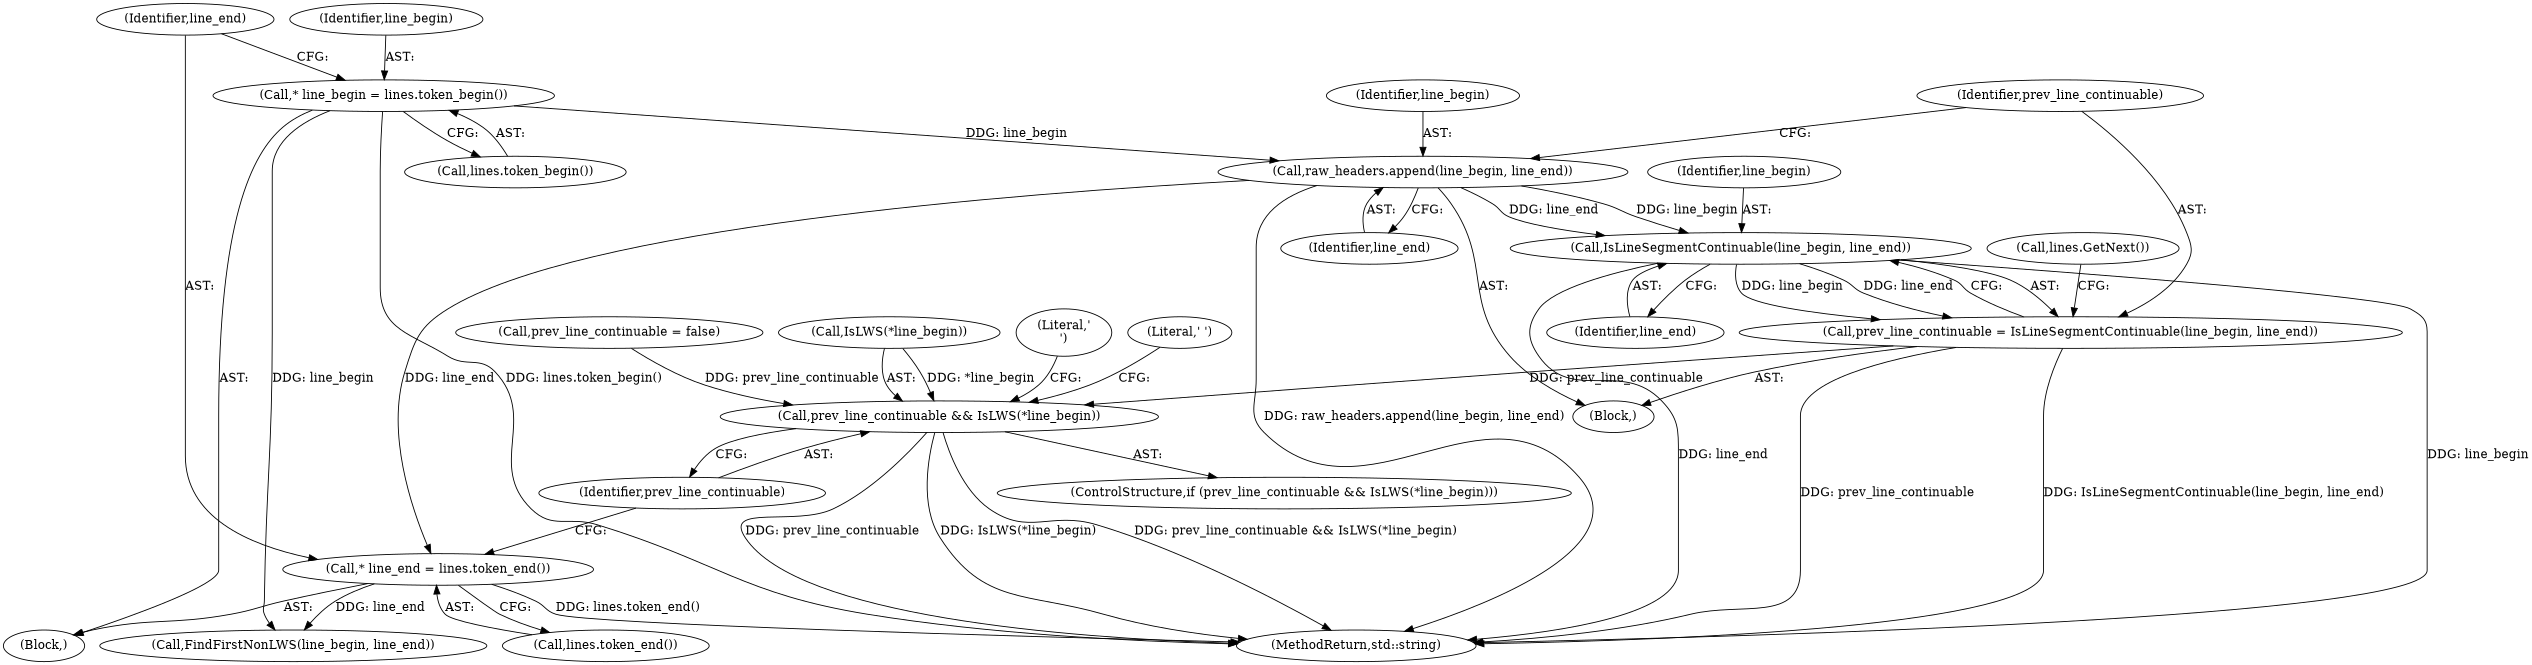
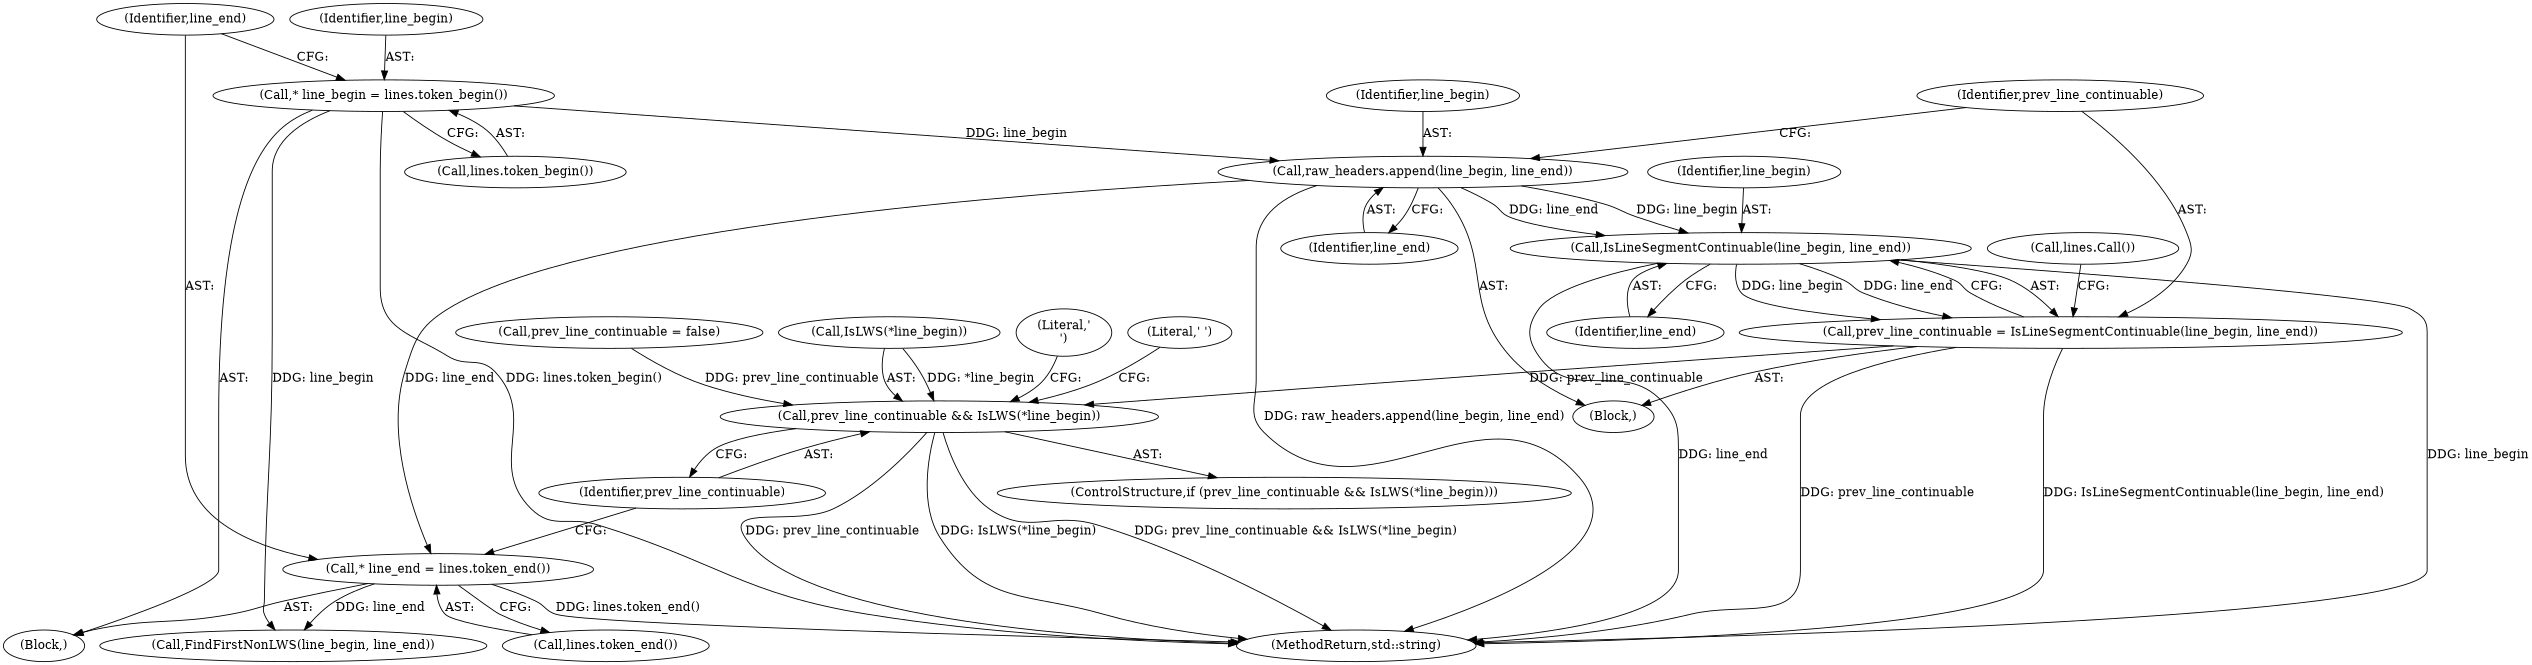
(2083, 248) -> (2083, 248)
